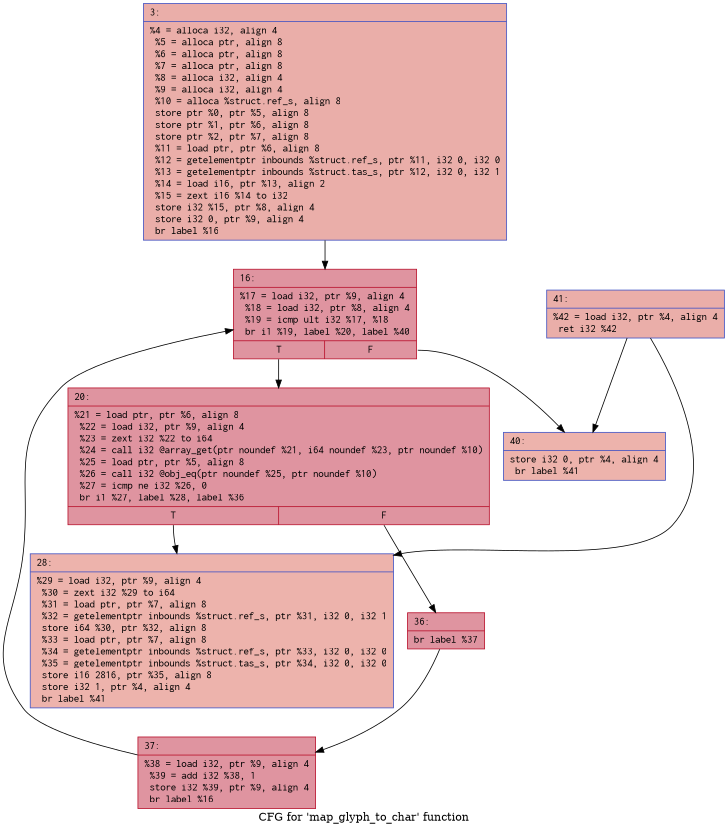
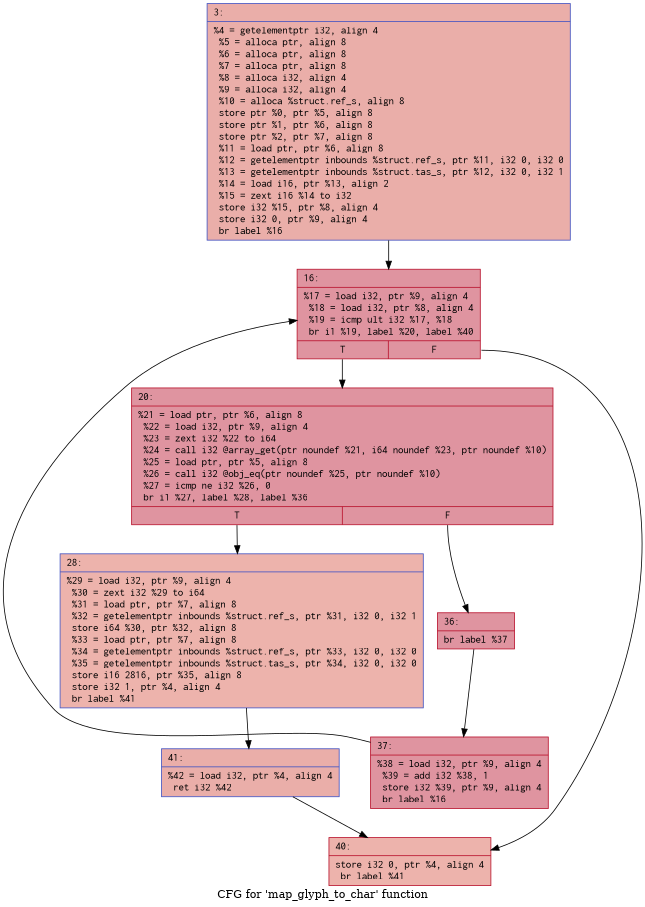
(214, 30) -> (296, 30)
(584, 456) -> (410, 862)
(639, 542) -> (247, 724)
